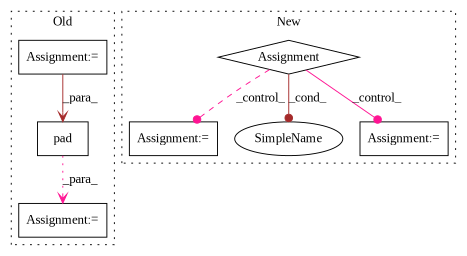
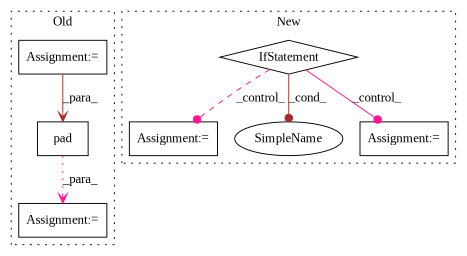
(289, 57) -> (289, 57)
